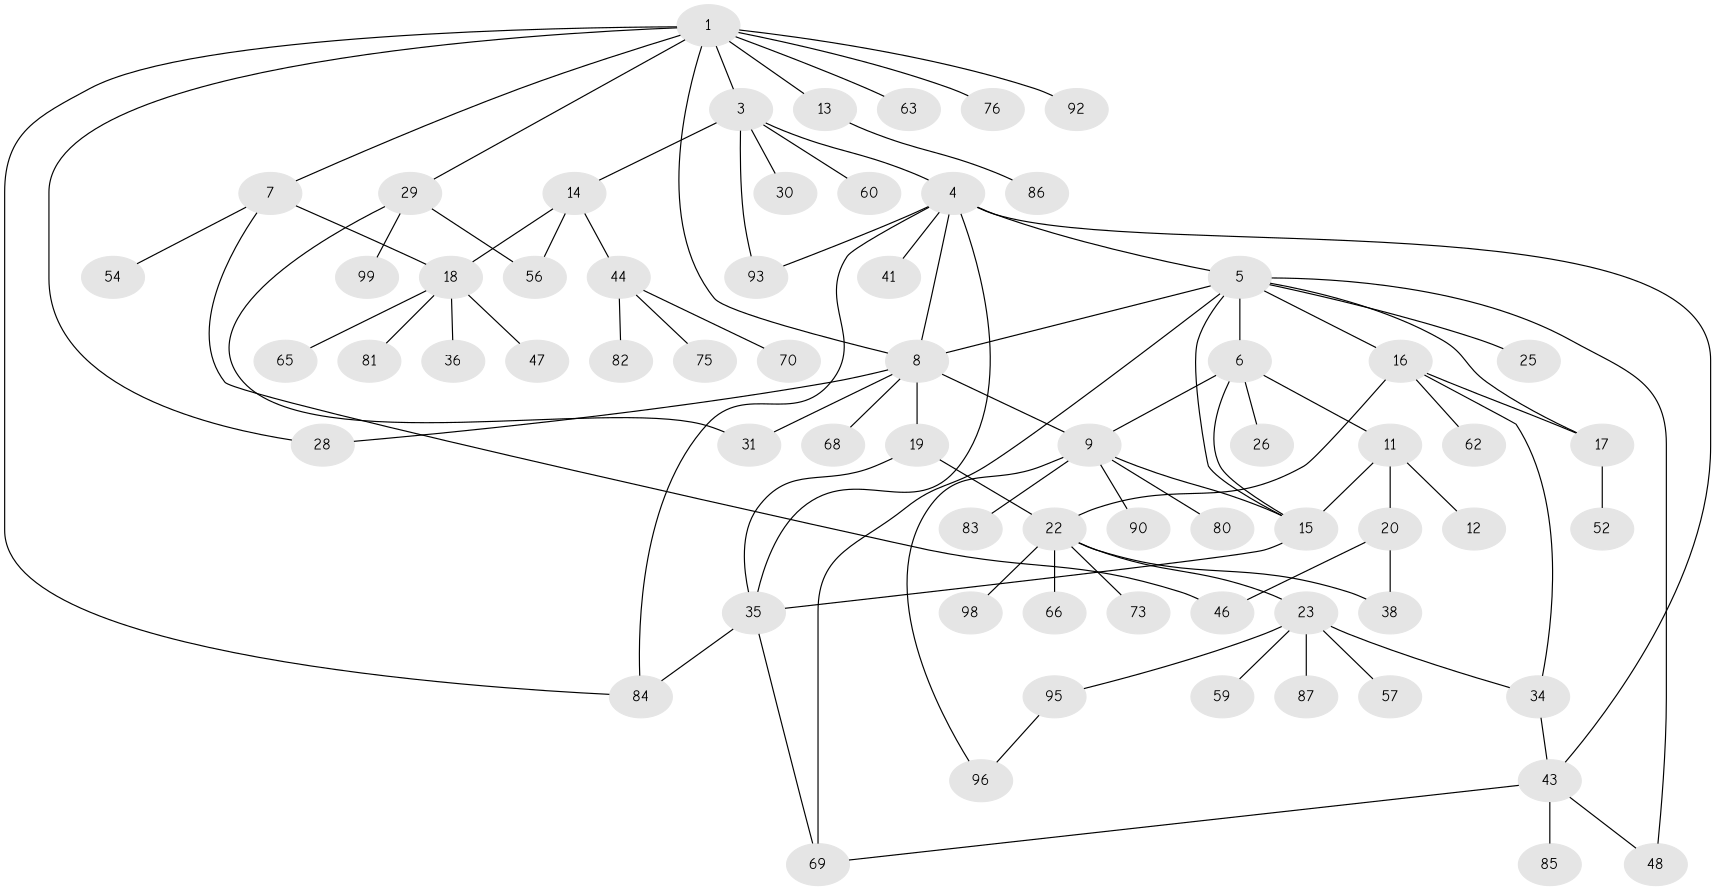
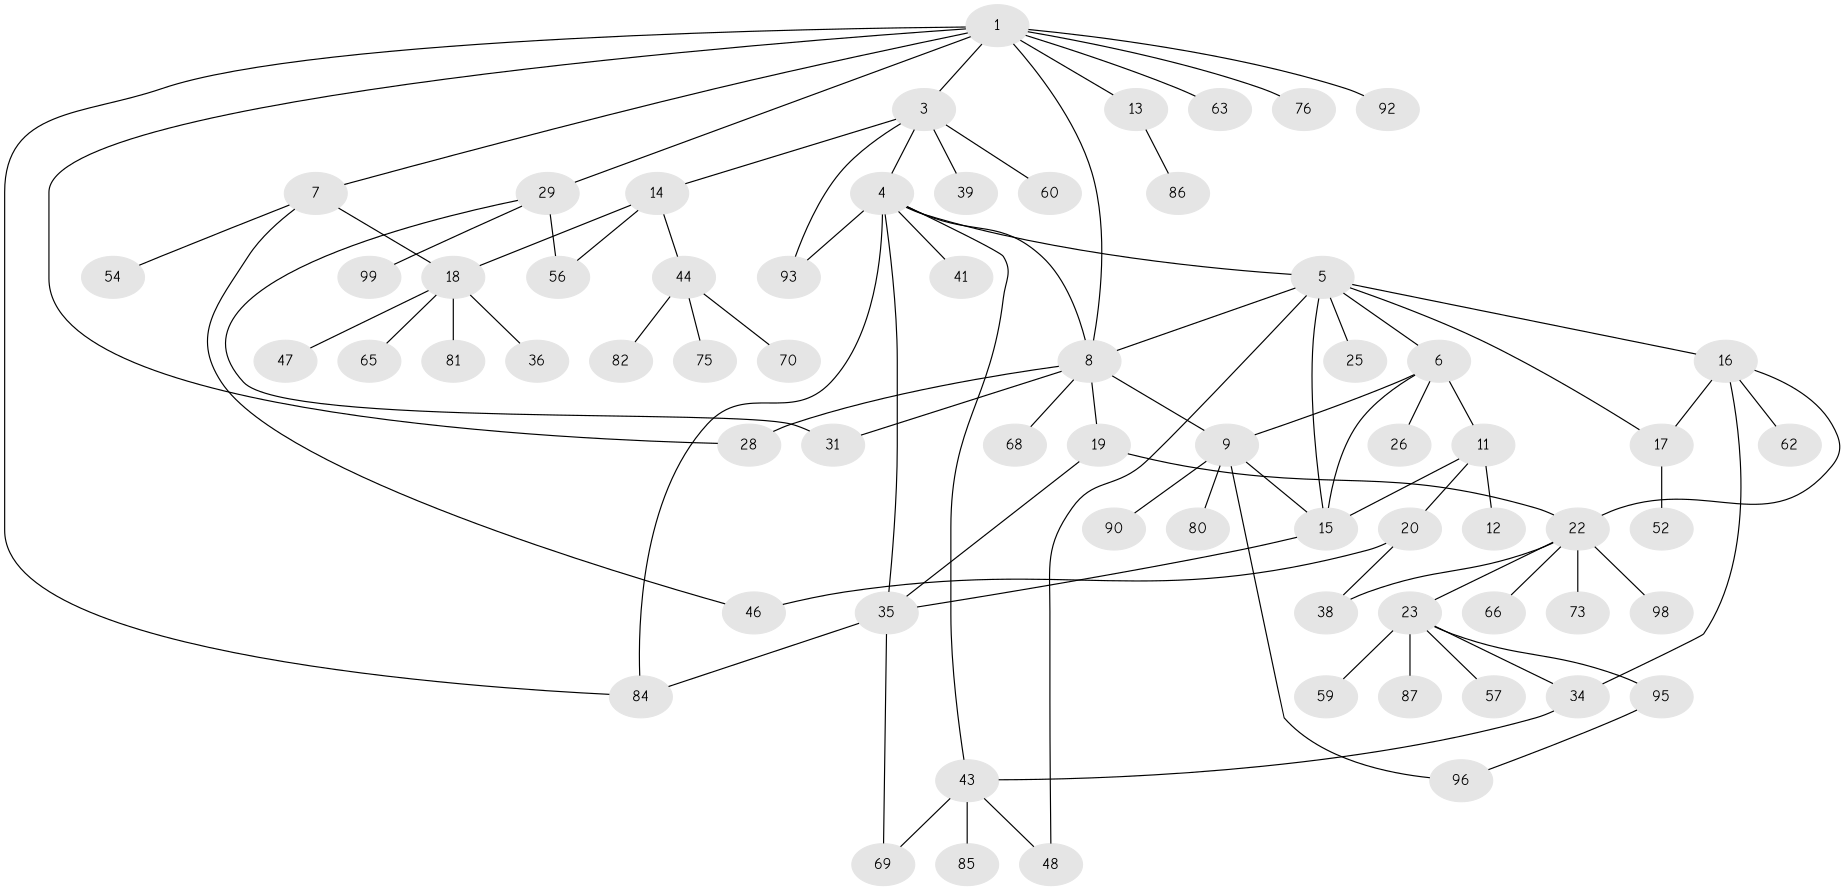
(785, 193) -> (966, 193)
(908, 506) -> none
(971, 529) -> none
